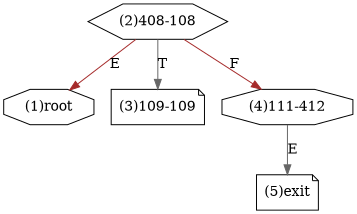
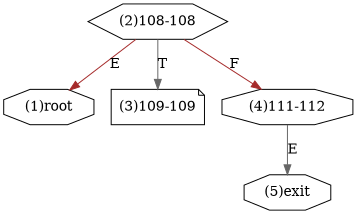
(158, 22) -> (158, 22)
(287, 107) -> (287, 107)
(287, 192) -> (287, 192)
